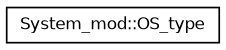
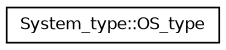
(113, 25) -> (113, 25)
